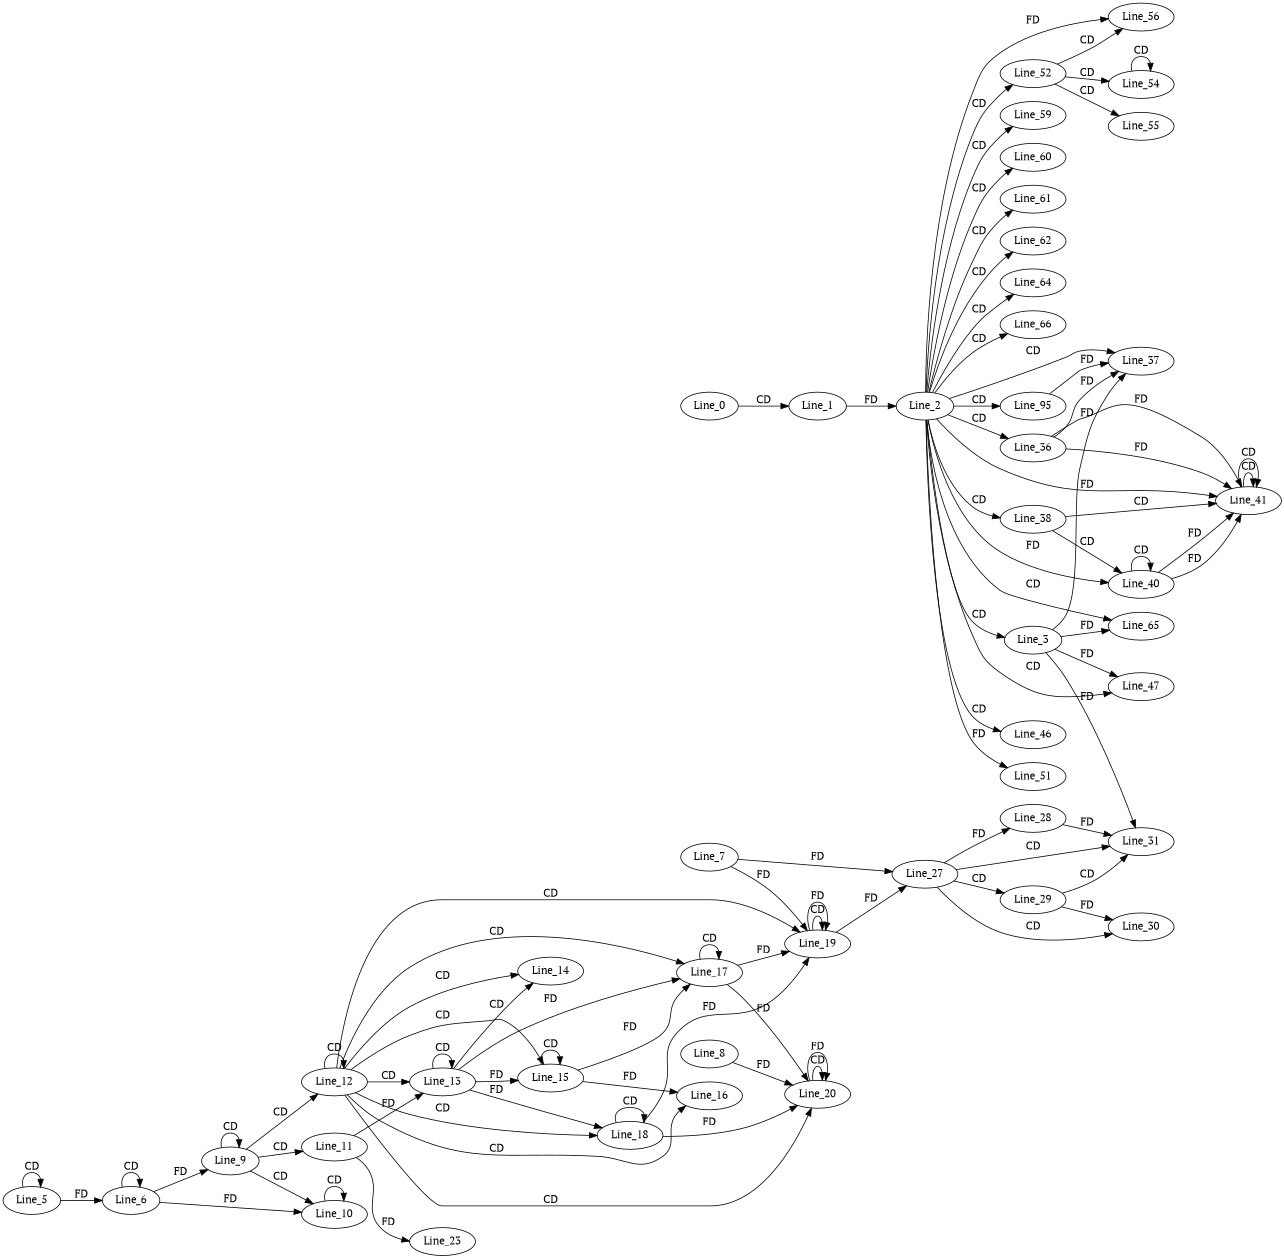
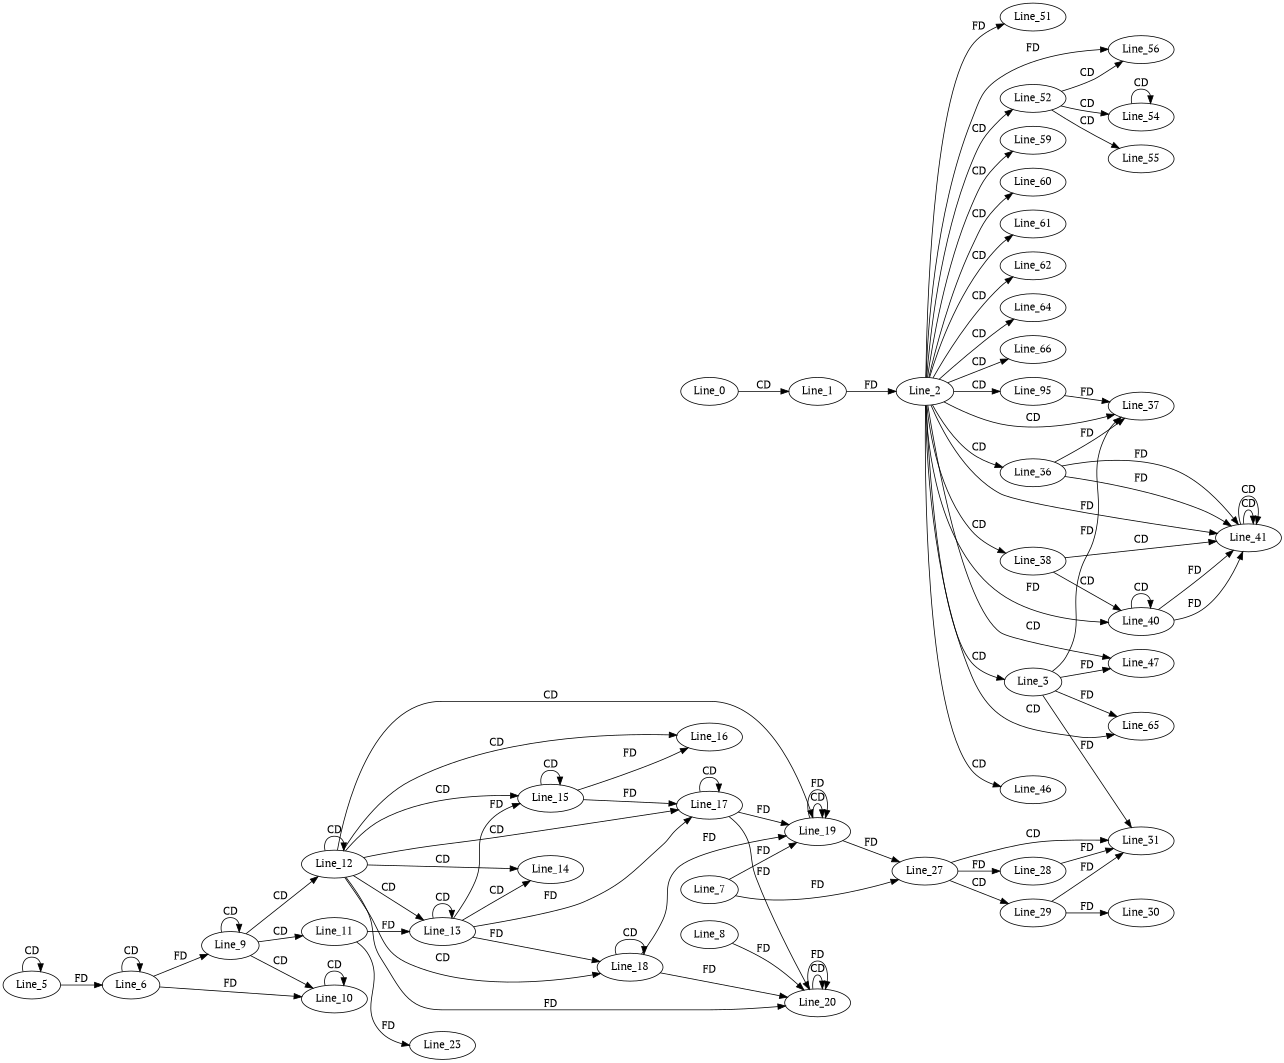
(1087, 875) -> (1087, 868)
(1013, 936) -> none
(551, 1200) -> (551, 1004)
